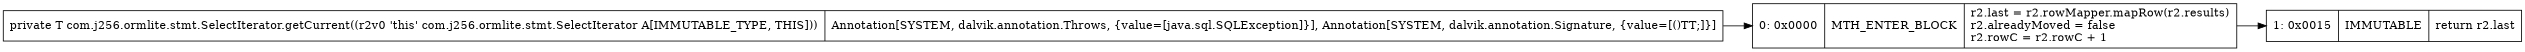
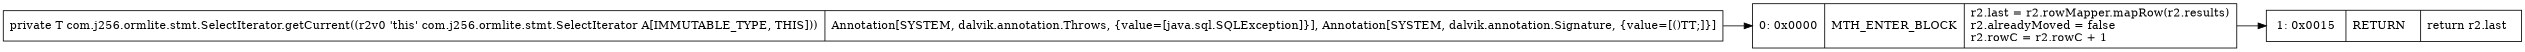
(2384, 25) -> (2379, 25)
